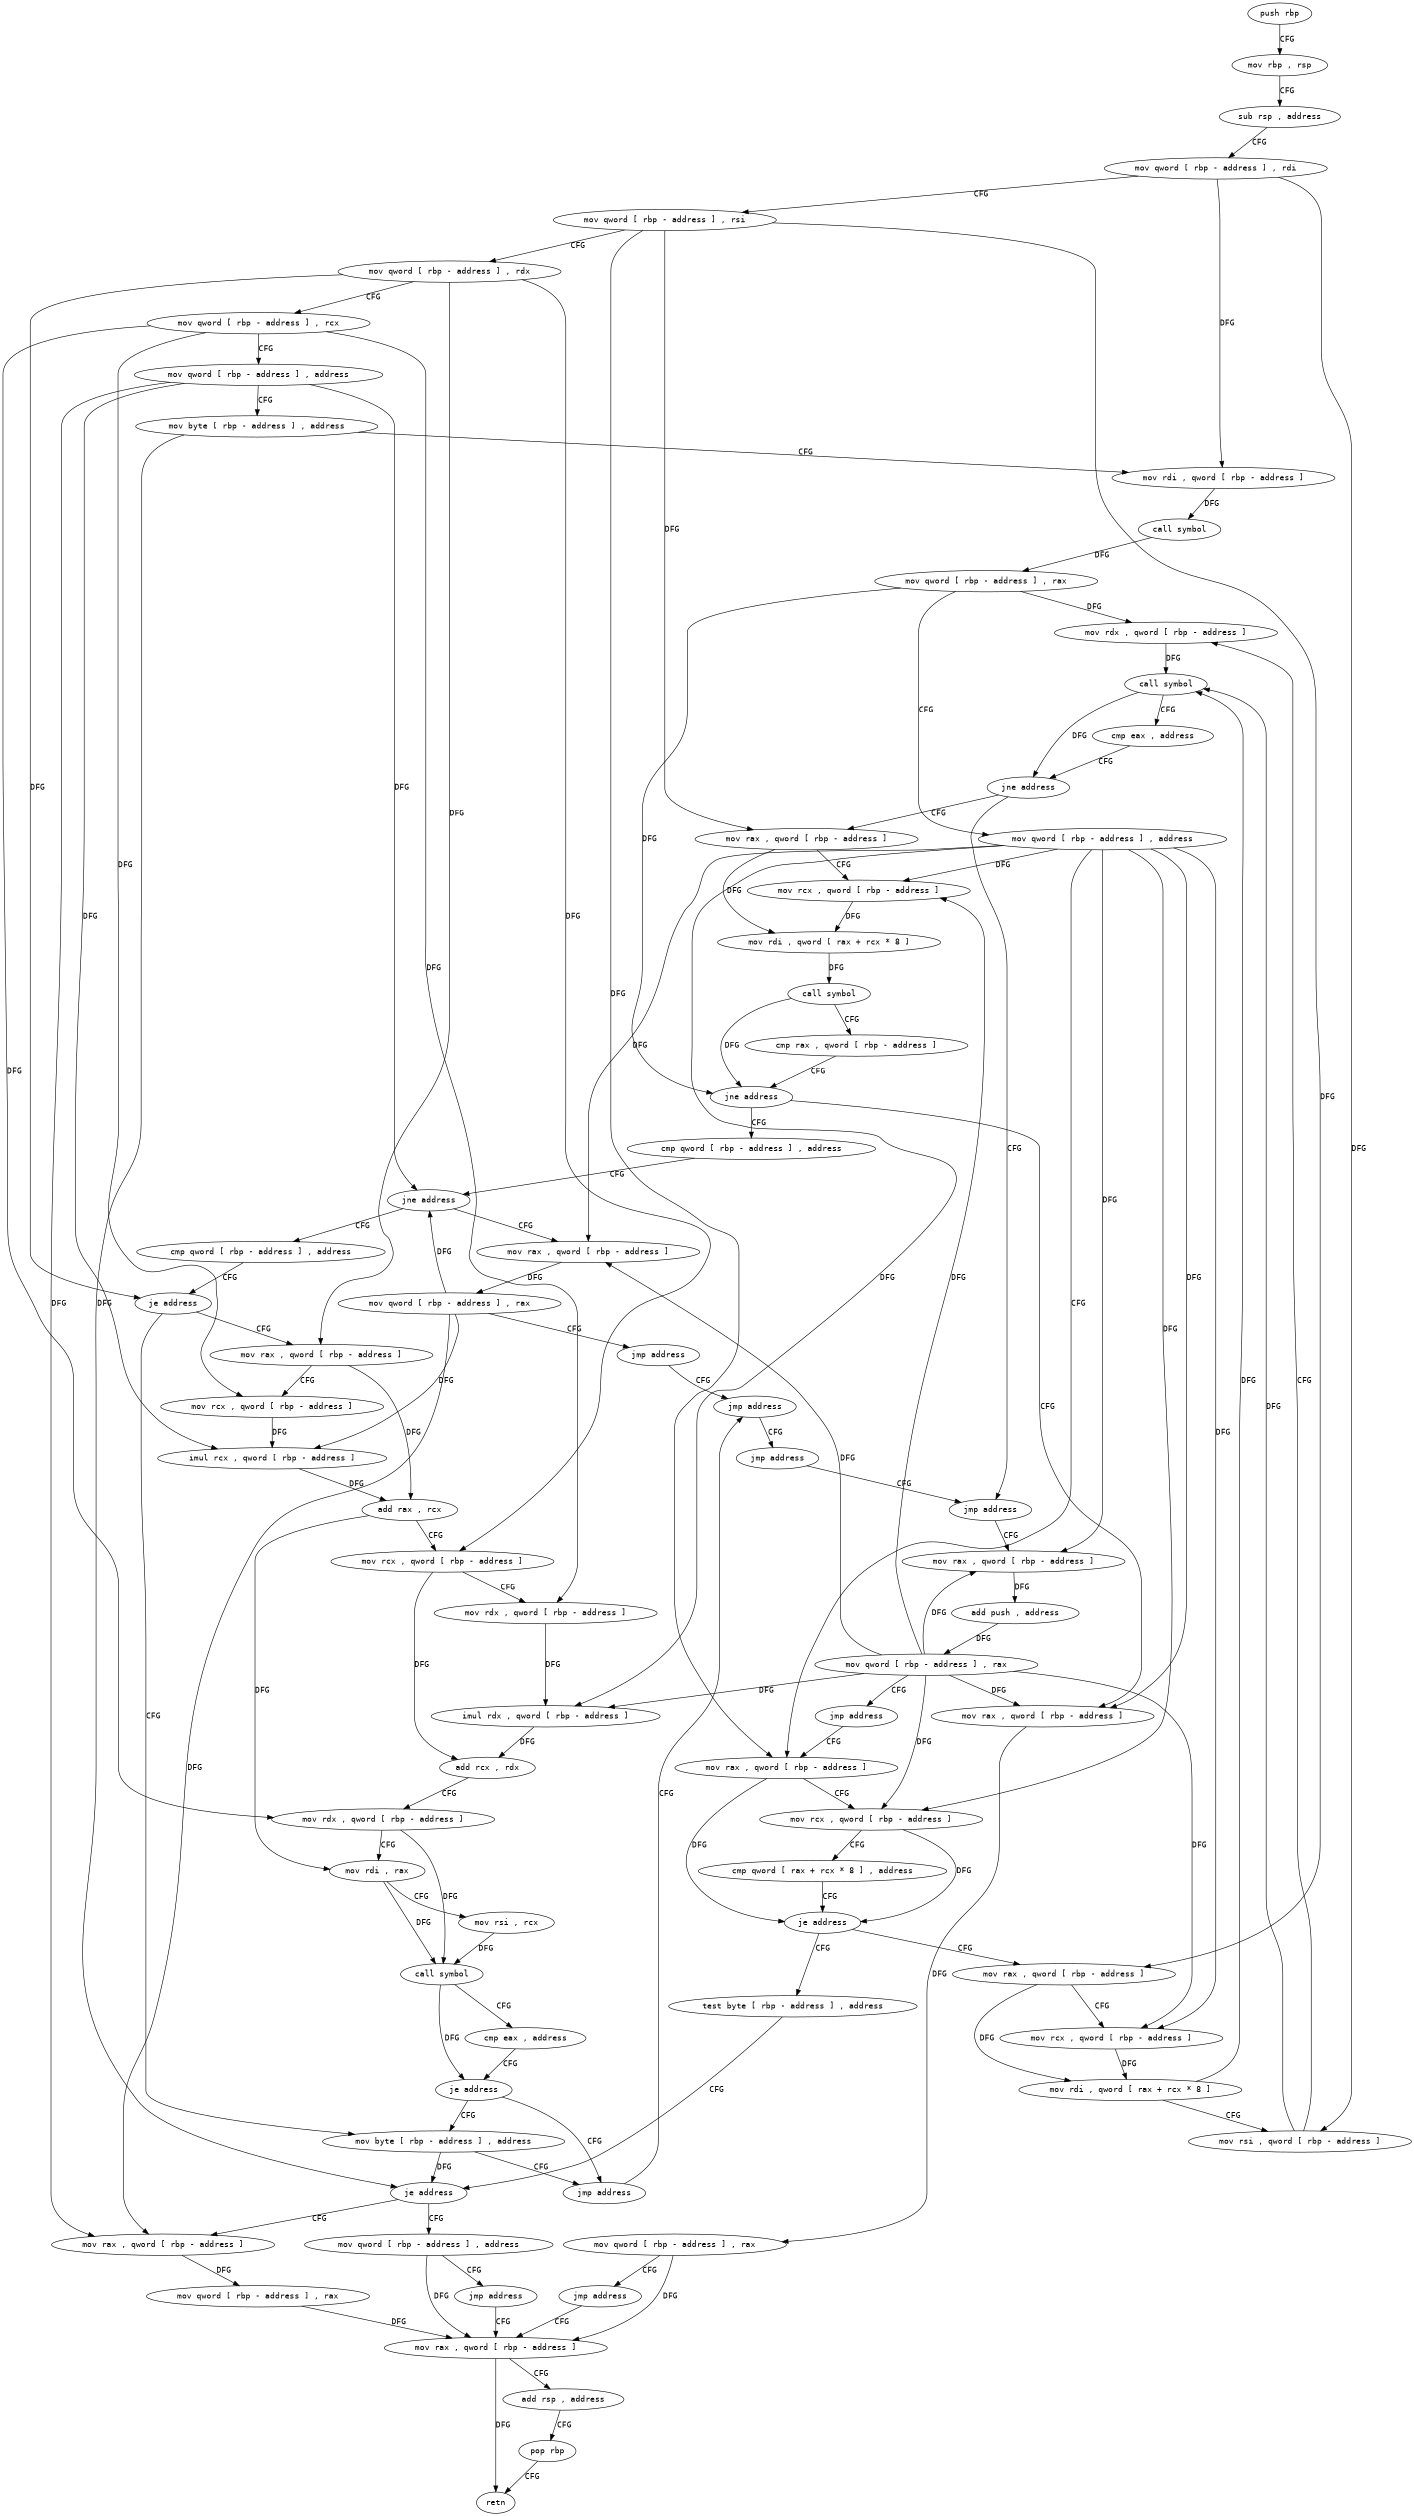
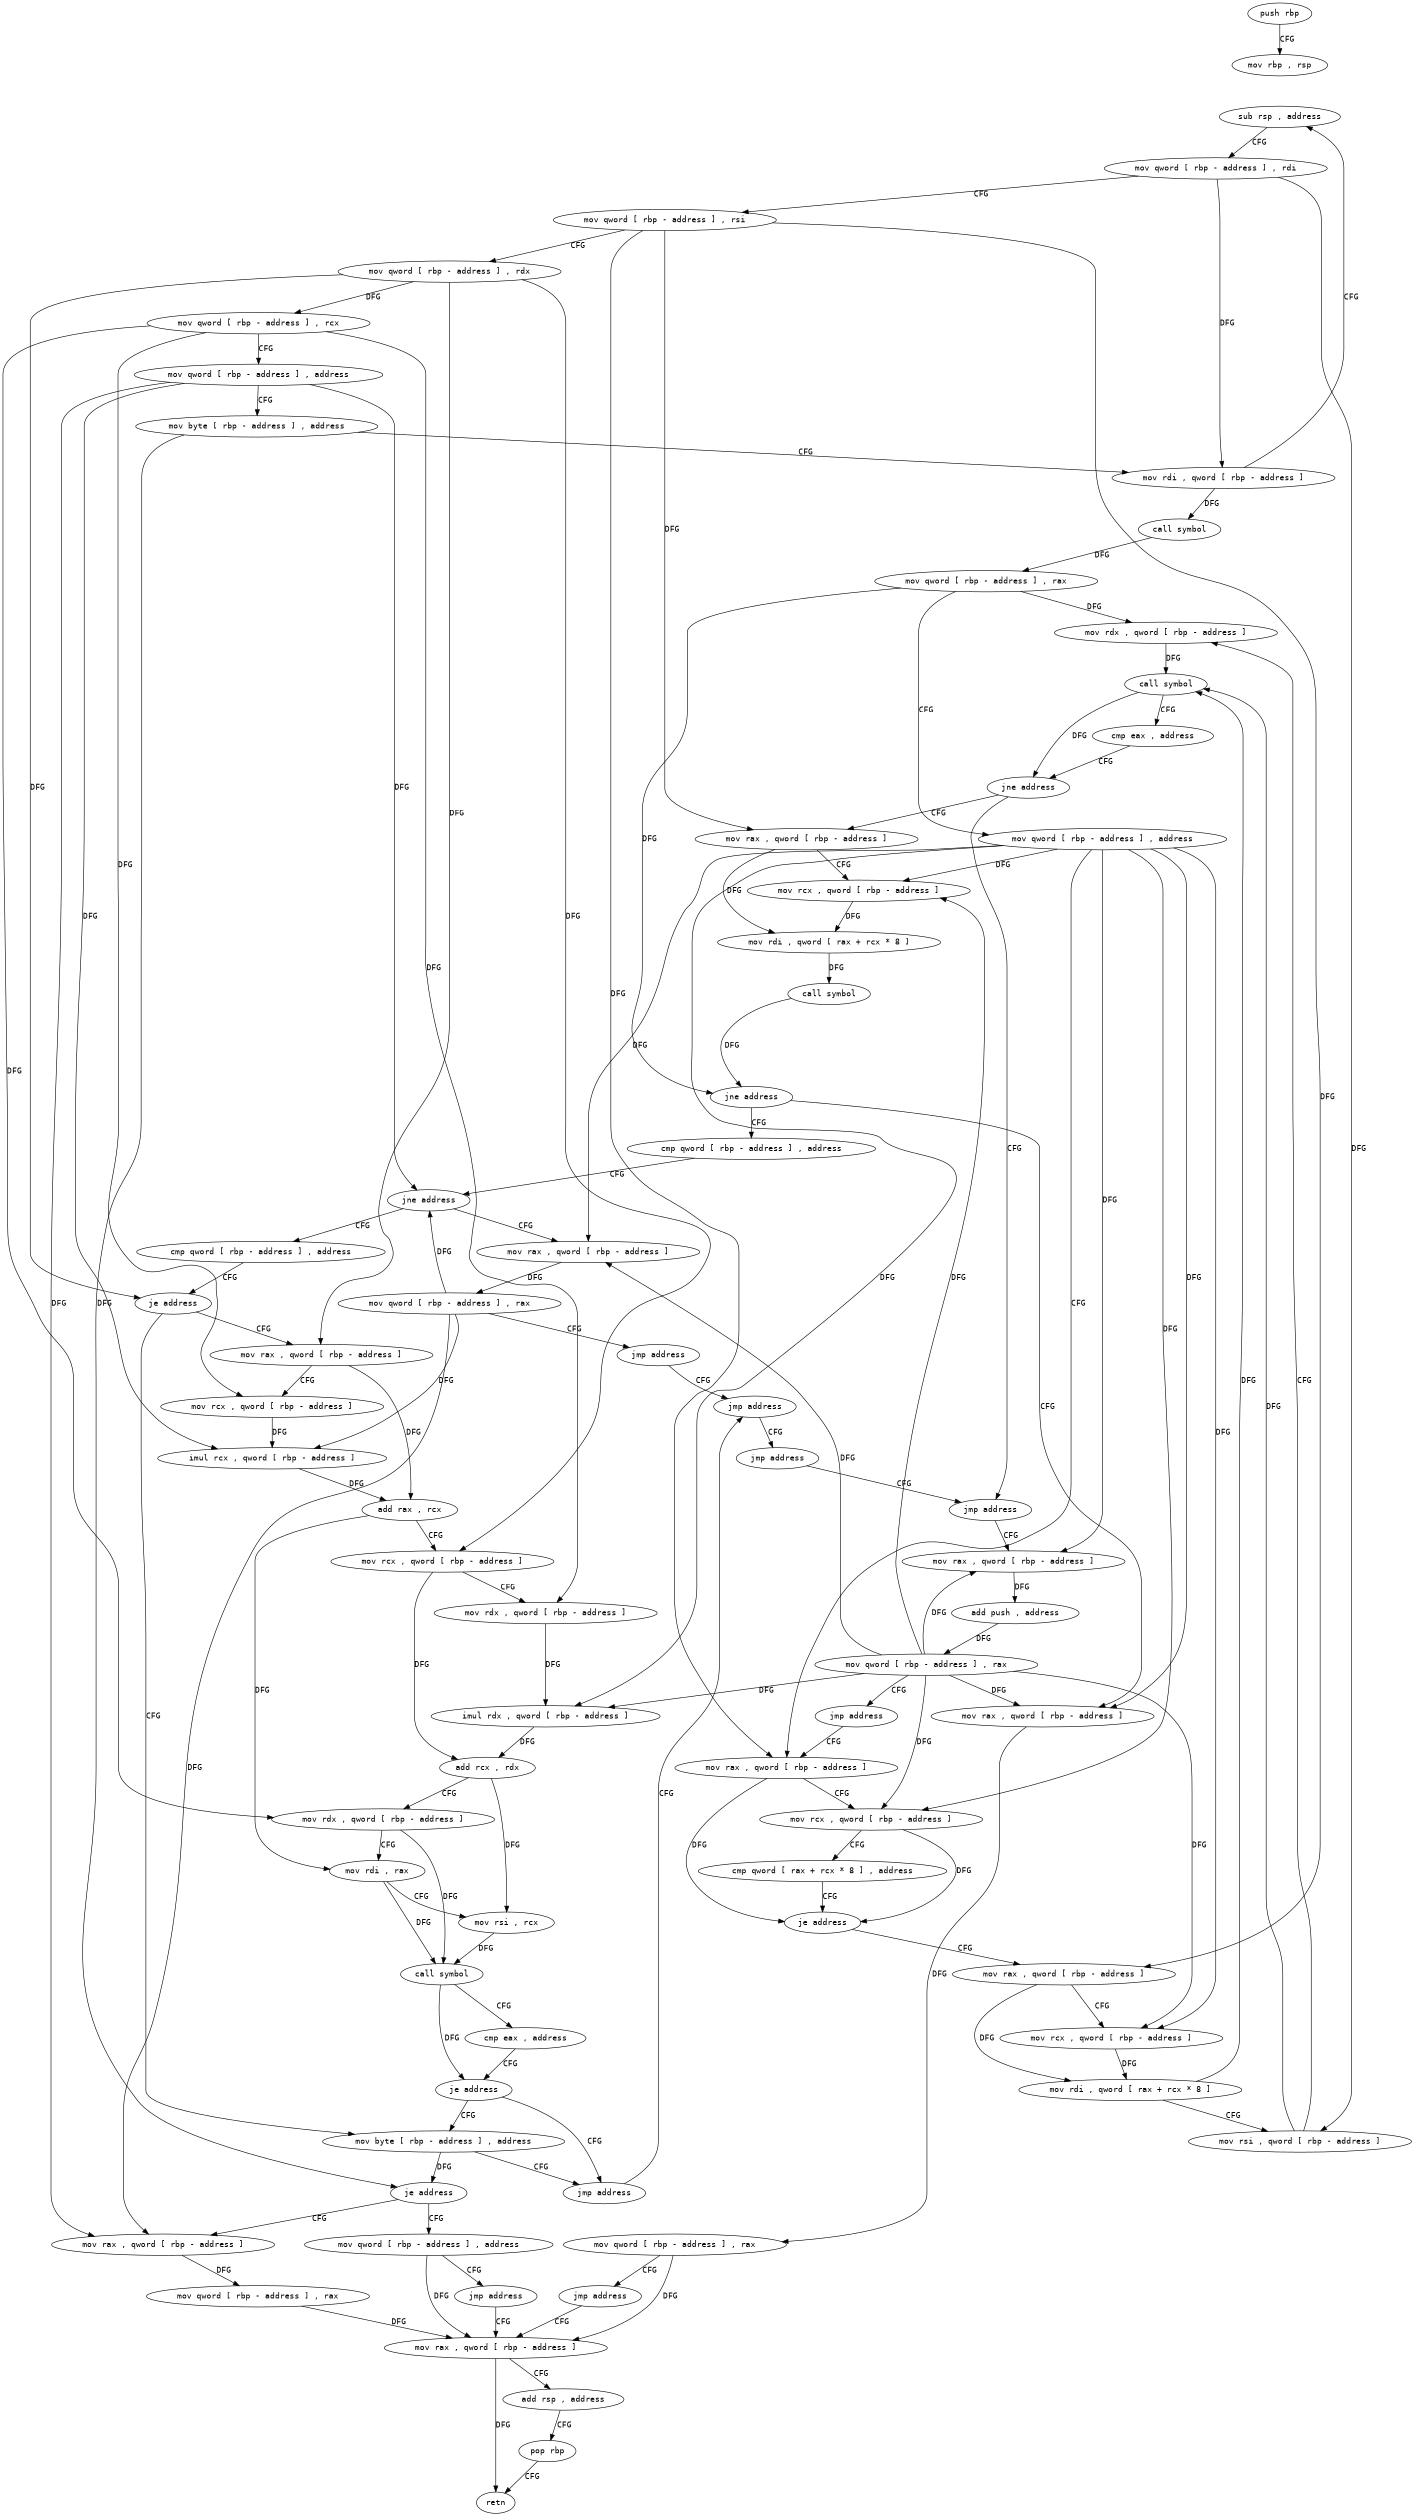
(1280, 88) -> (1344, 313)
(373, 297) -> (373, 297)
(856, 1046) -> none
none -> (504, 1842)
(793, 2006) -> none
